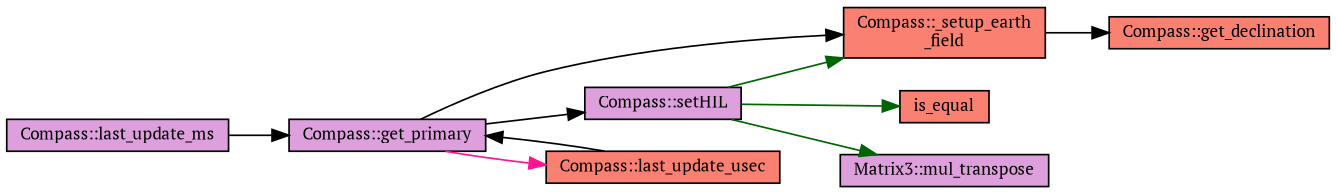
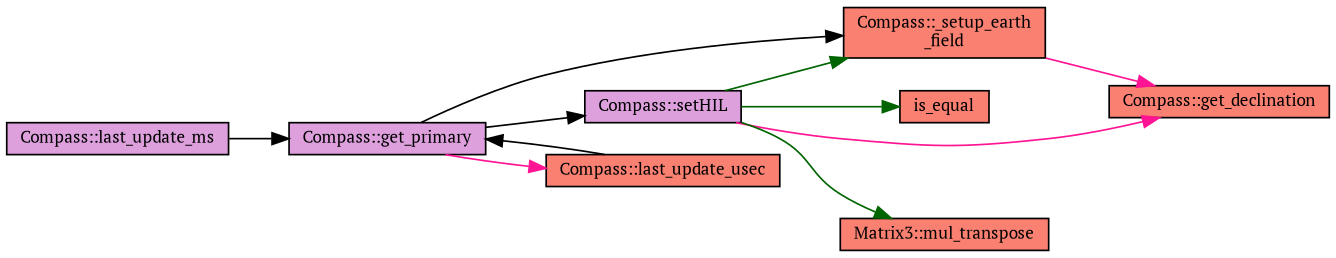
(1069, 33) -> (1092, 70)
none -> (940, 145)
(944, 171) -> (944, 234)
